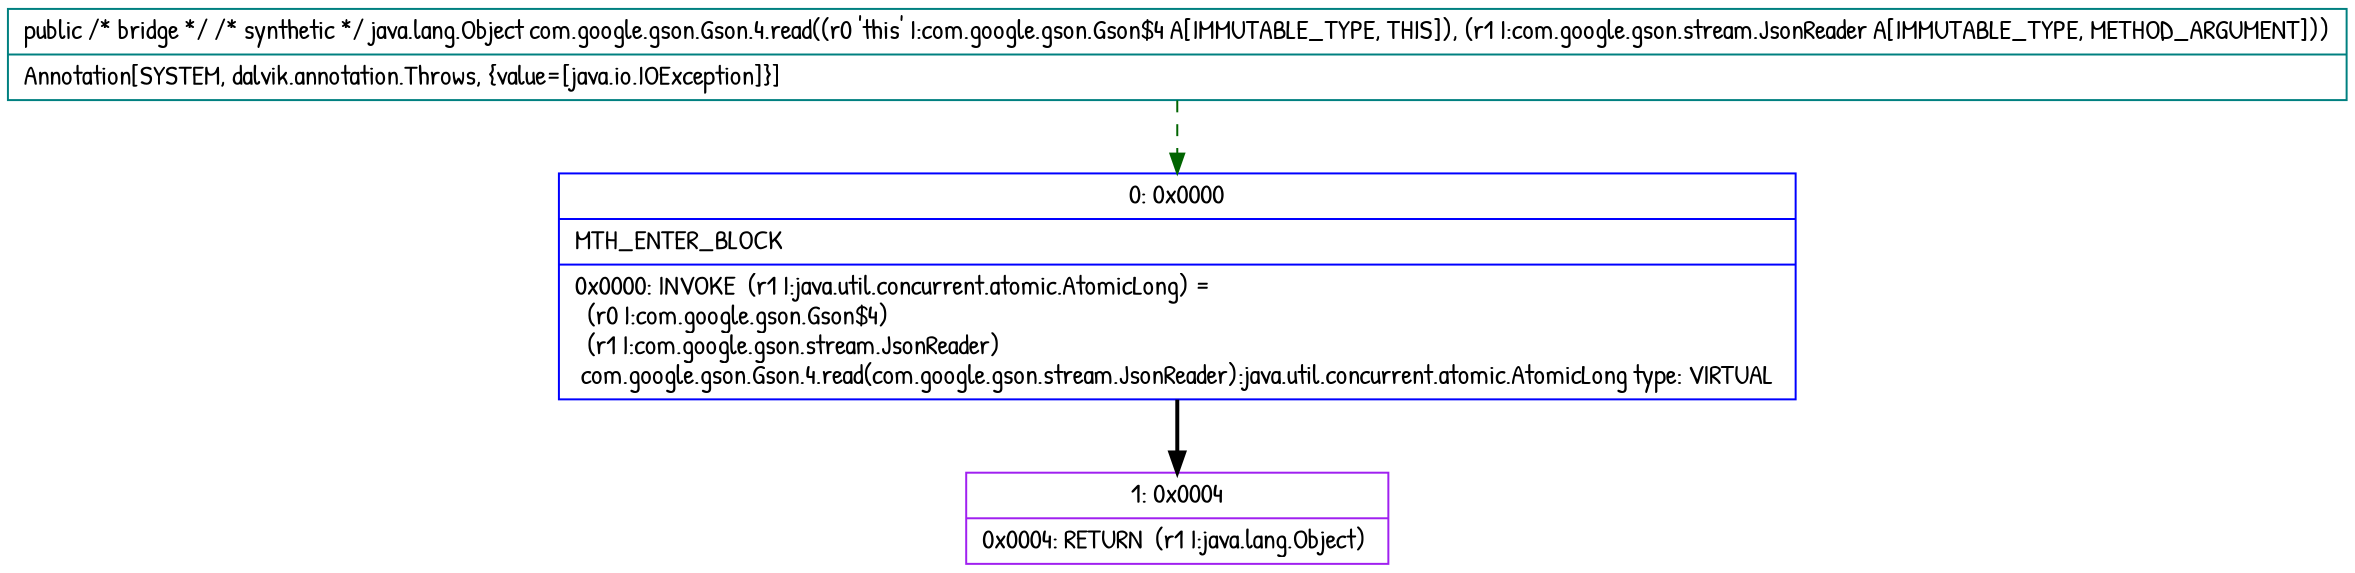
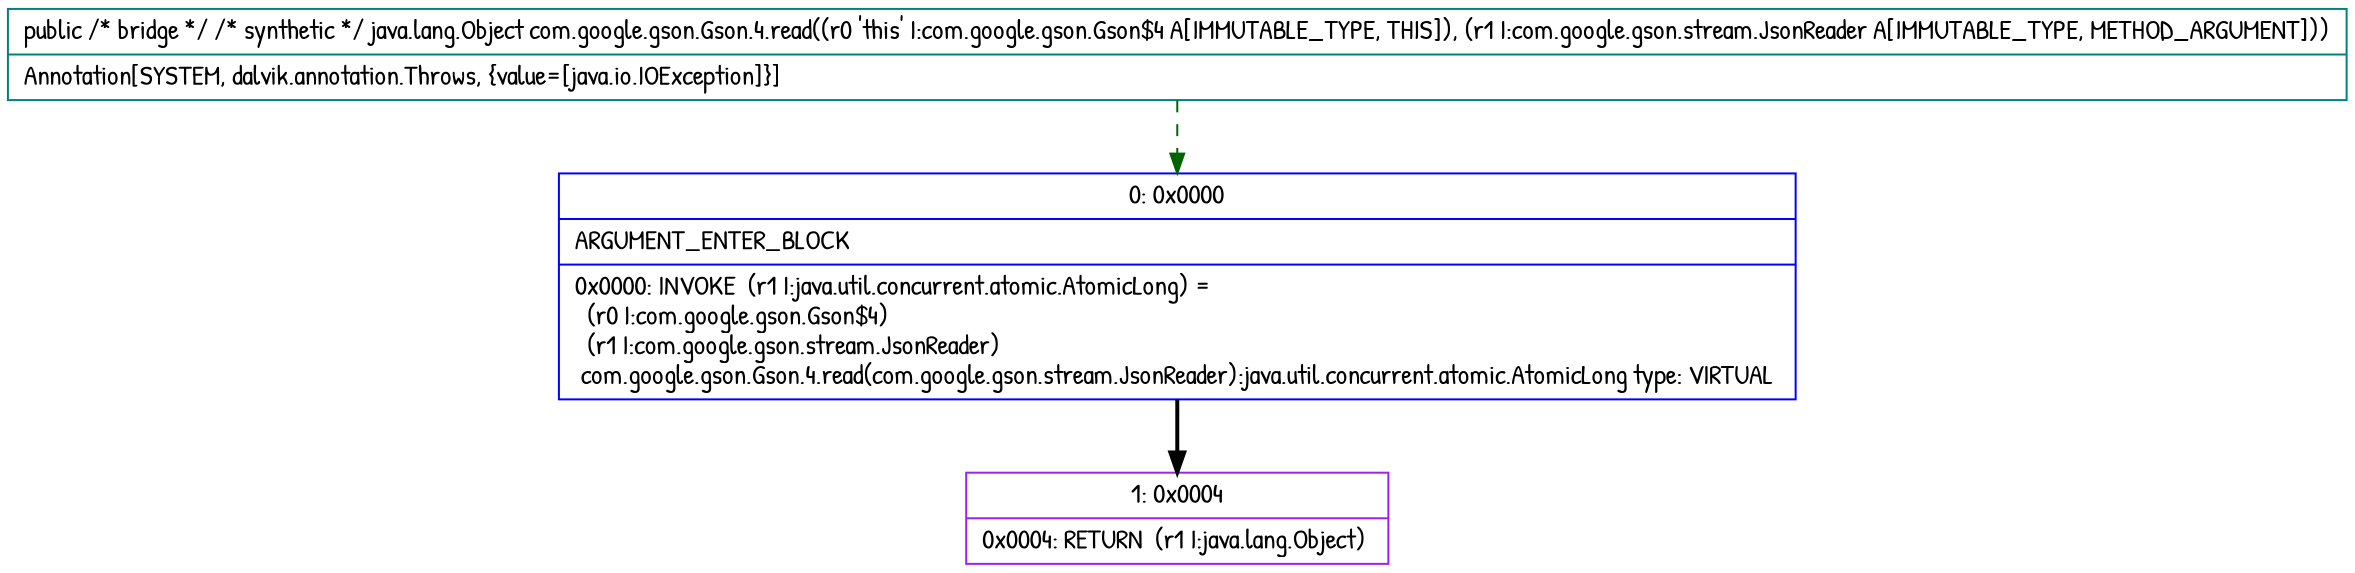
(680, 241) -> (713, 241)
